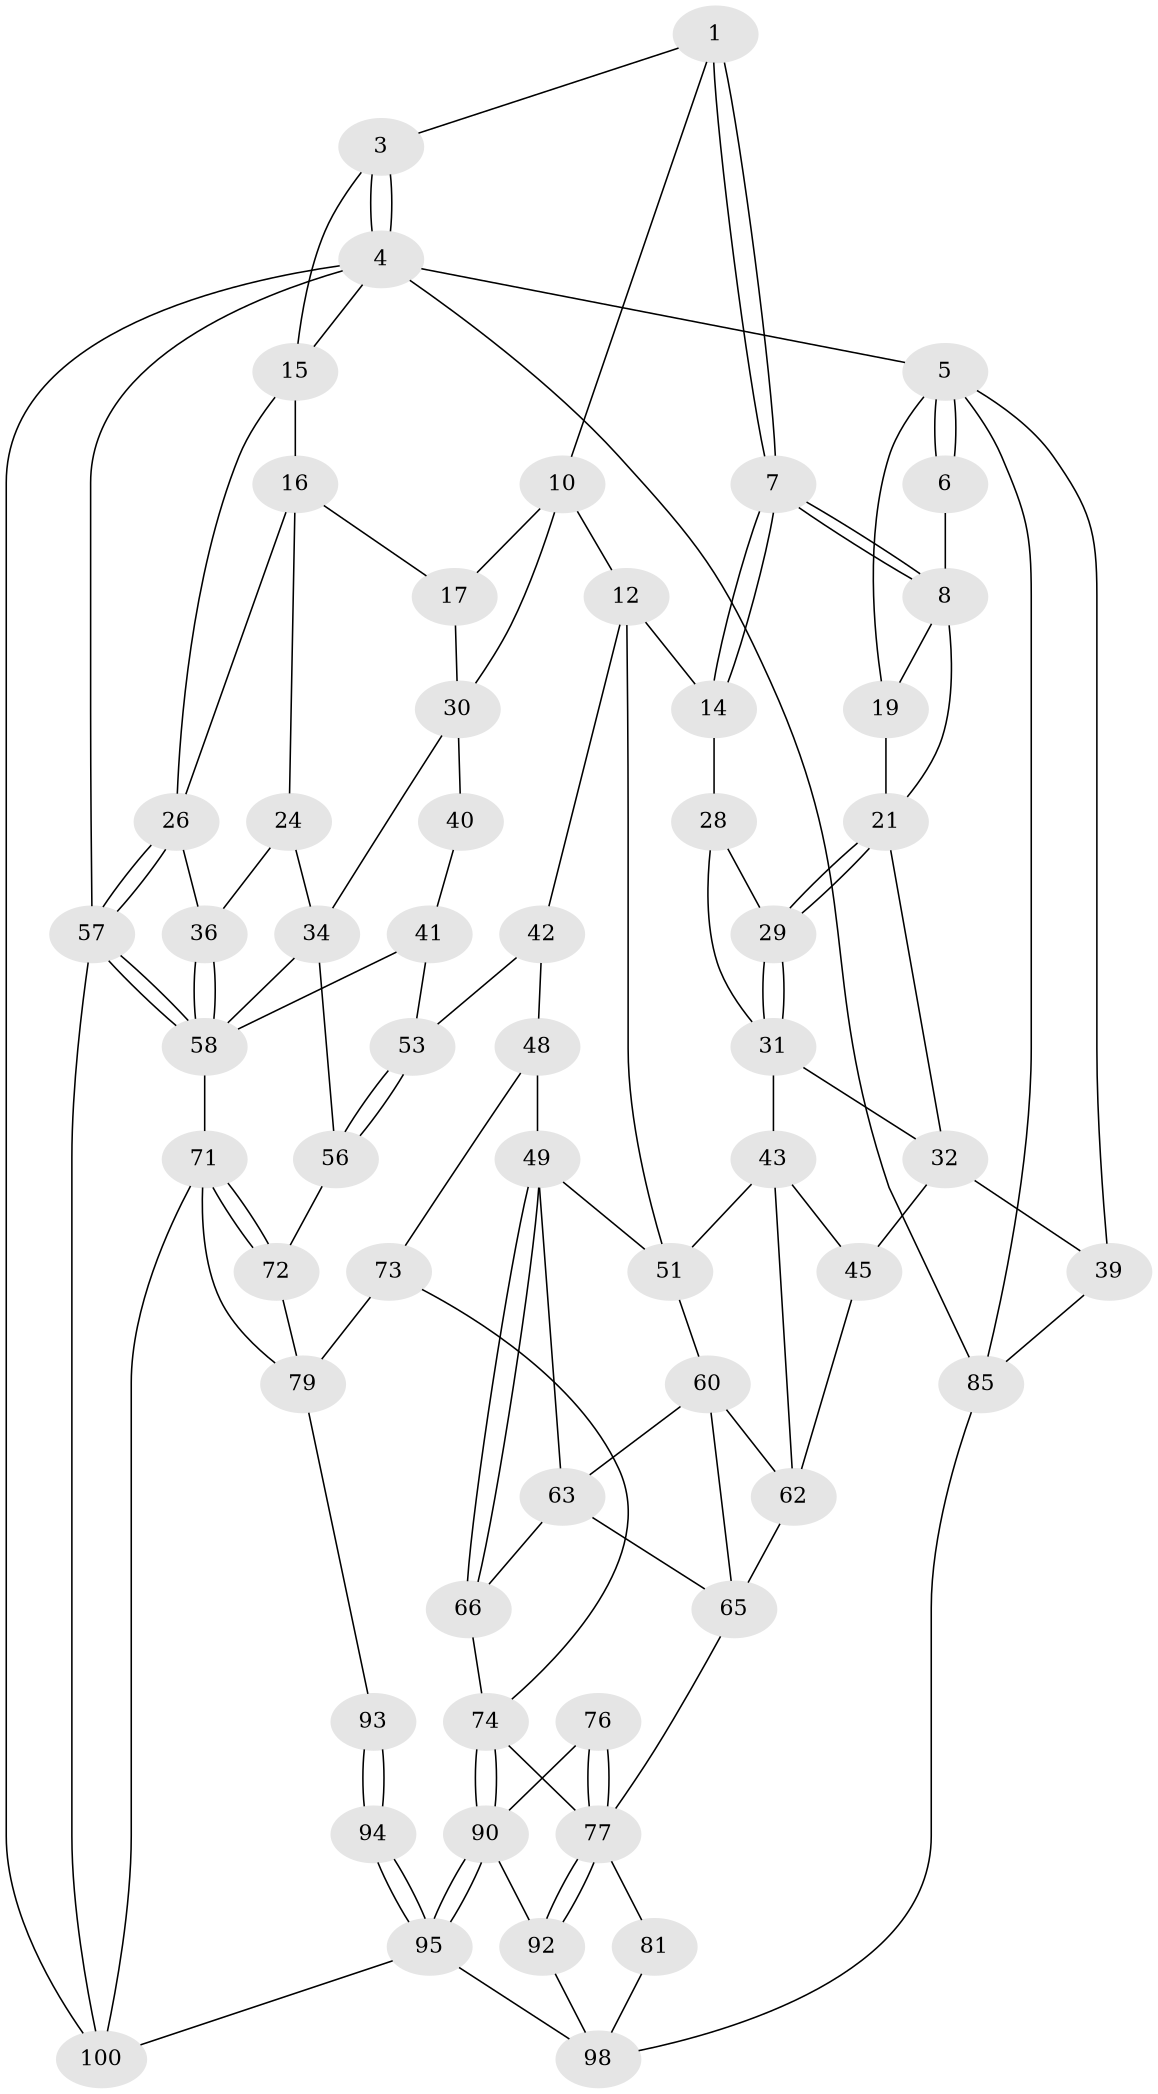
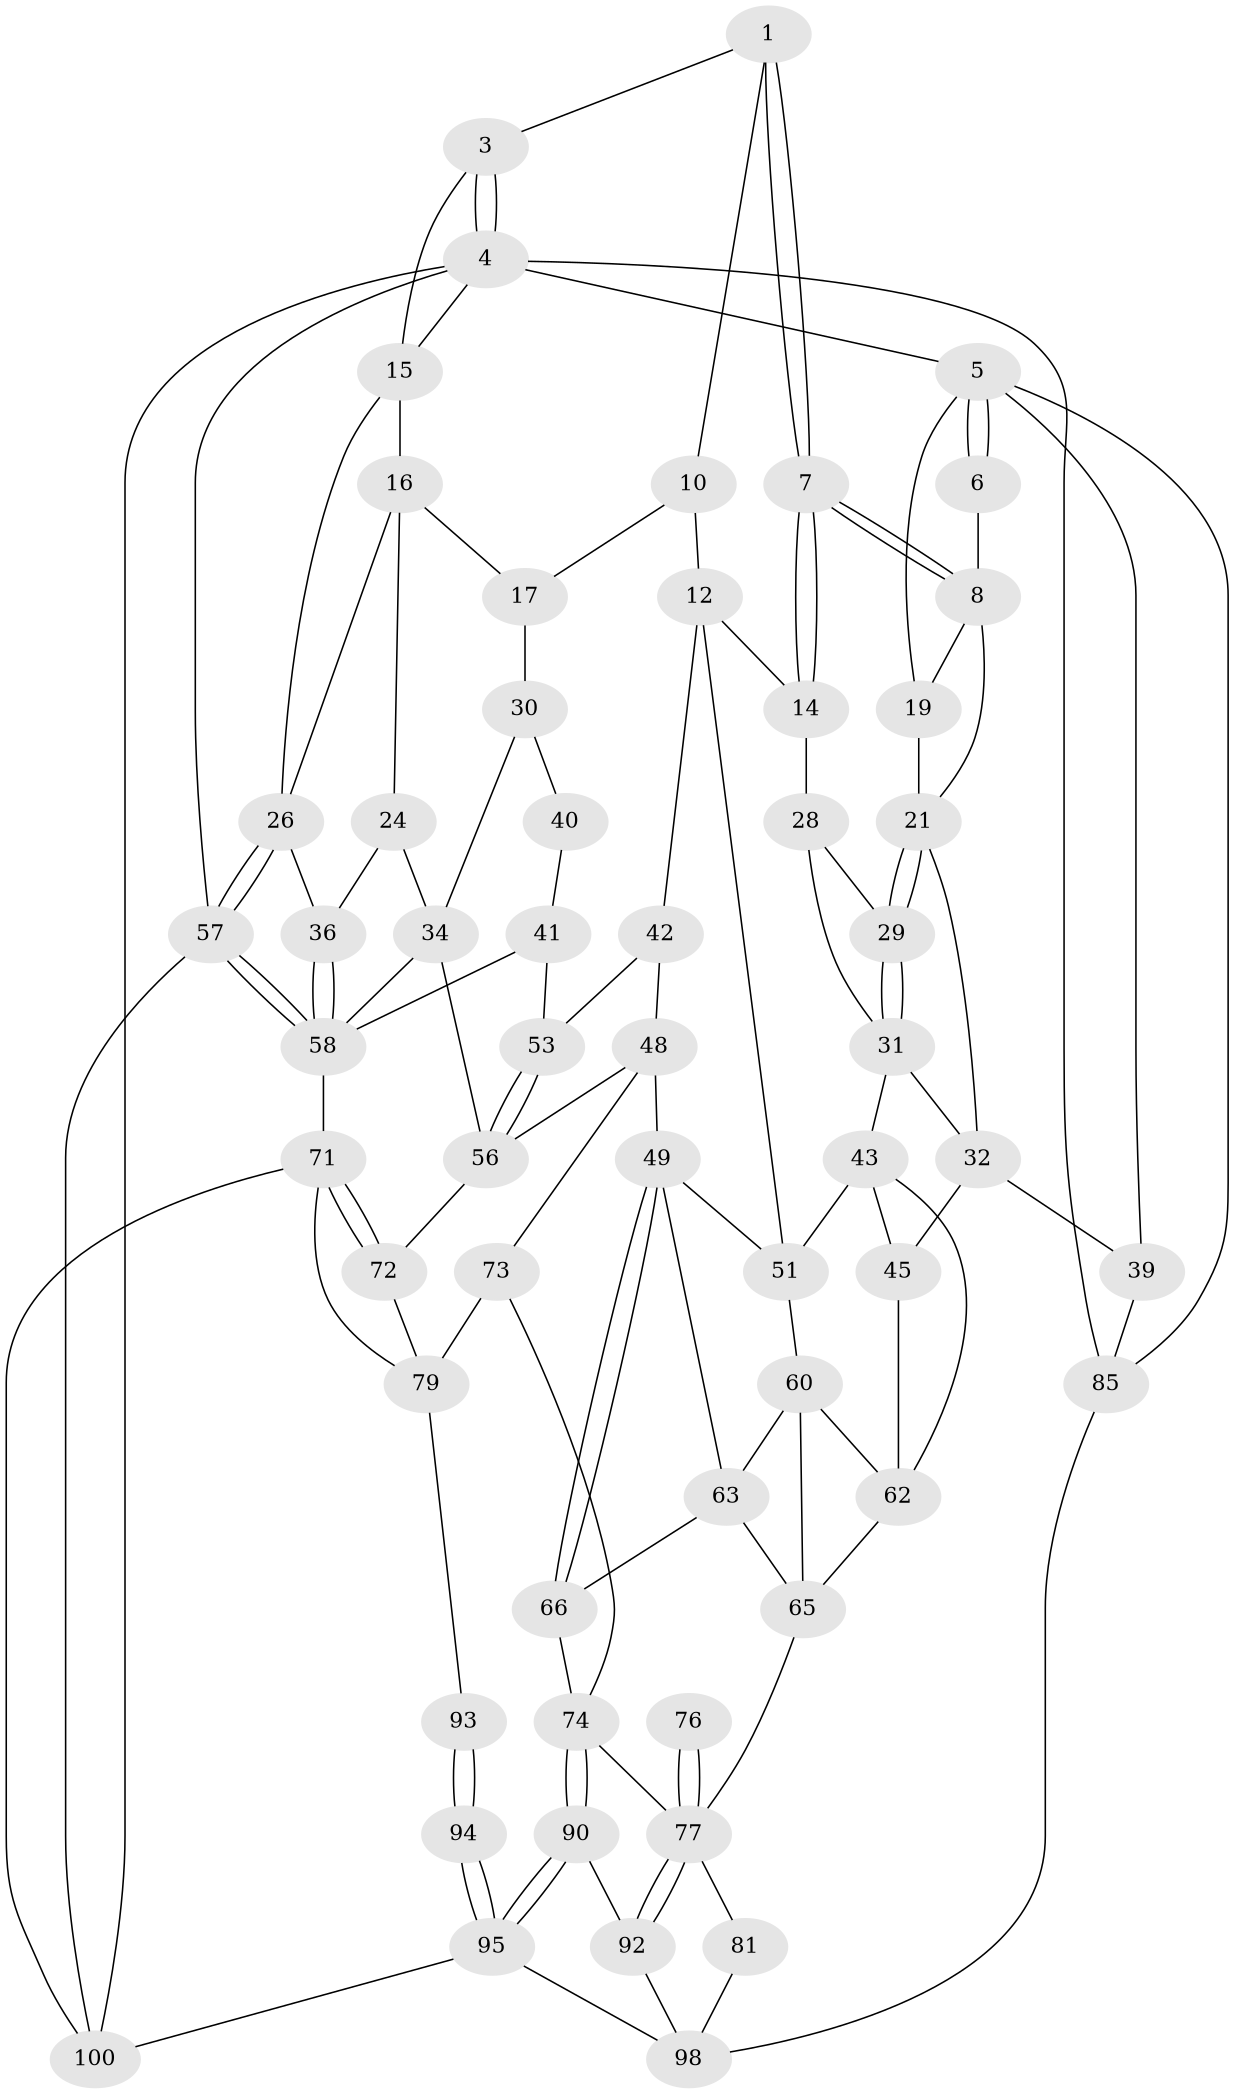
(522, 601) -> none
none -> (570, 1103)
(549, 1771) -> none
